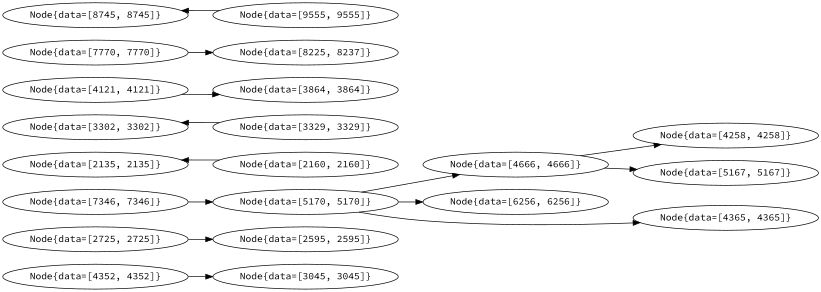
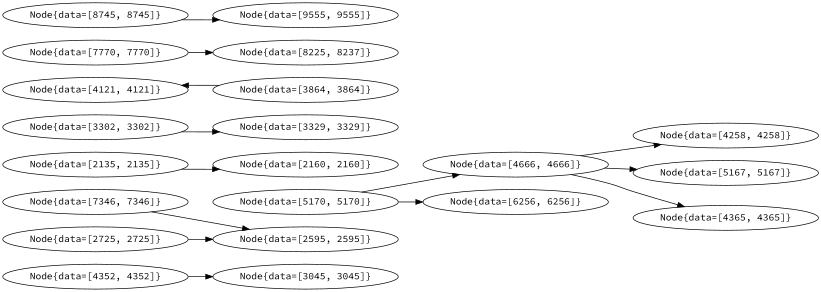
(204, 11) -> (197, 20)
(197, 95) -> (204, 85)
(204, 123) -> (197, 132)
(204, 160) -> (197, 169)
(197, 202) -> (197, 220)
(496, 224) -> (625, 189)
